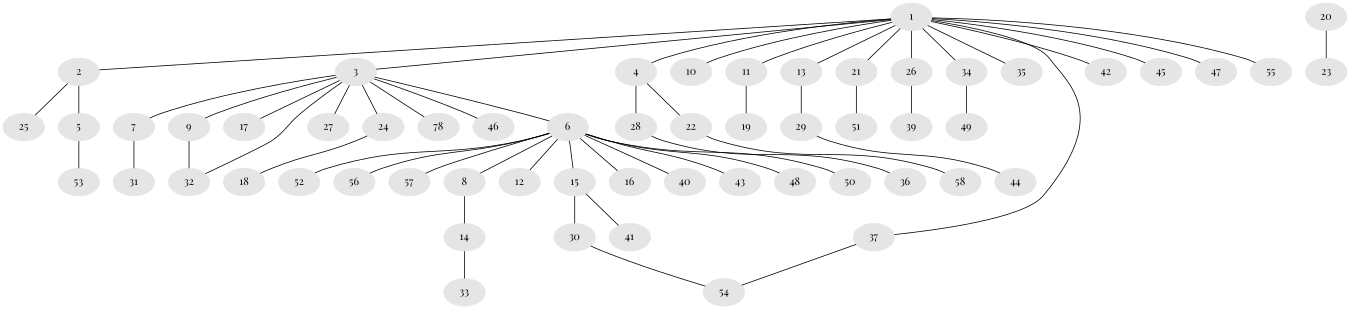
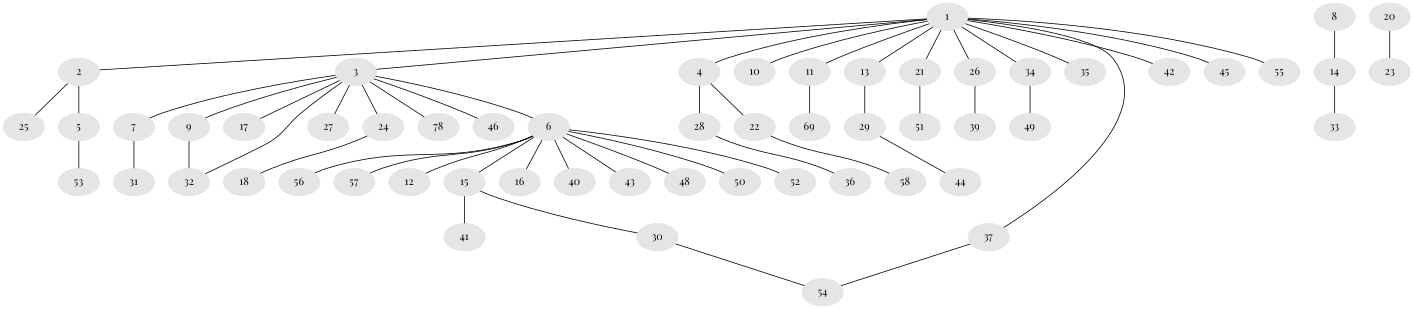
(1216, 72) -> none
(746, 127) -> (810, 127)
(516, 155) -> none
